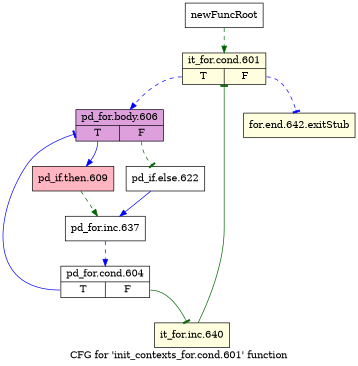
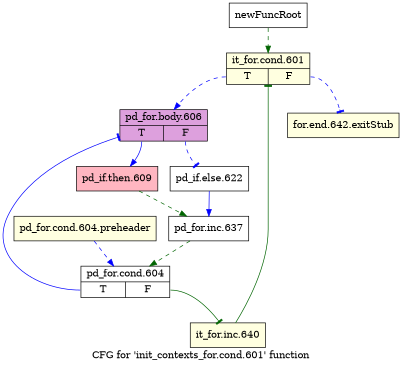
(144, 153) -> (188, 153)
none -> (85, 229)
(105, 250) -> (173, 252)
